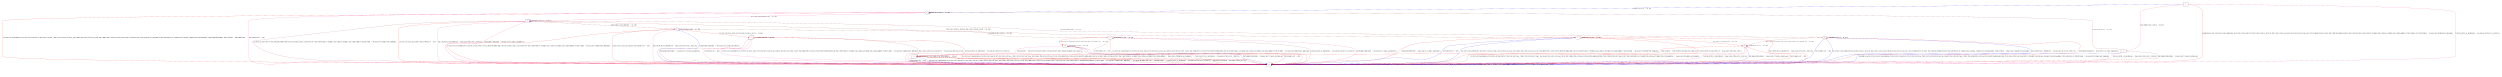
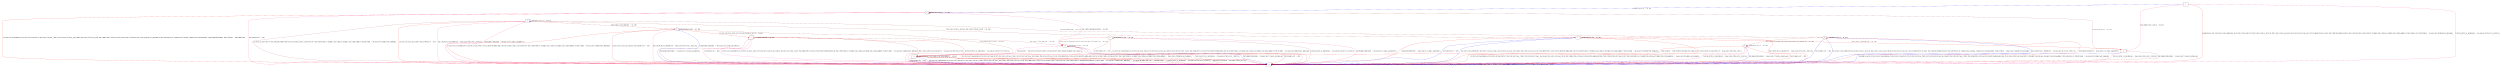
(728, 17) -> (1024, 17)
(893, 31) -> (896, 35)
none -> (907, 39)
(1661, 39) -> (1850, 43)
